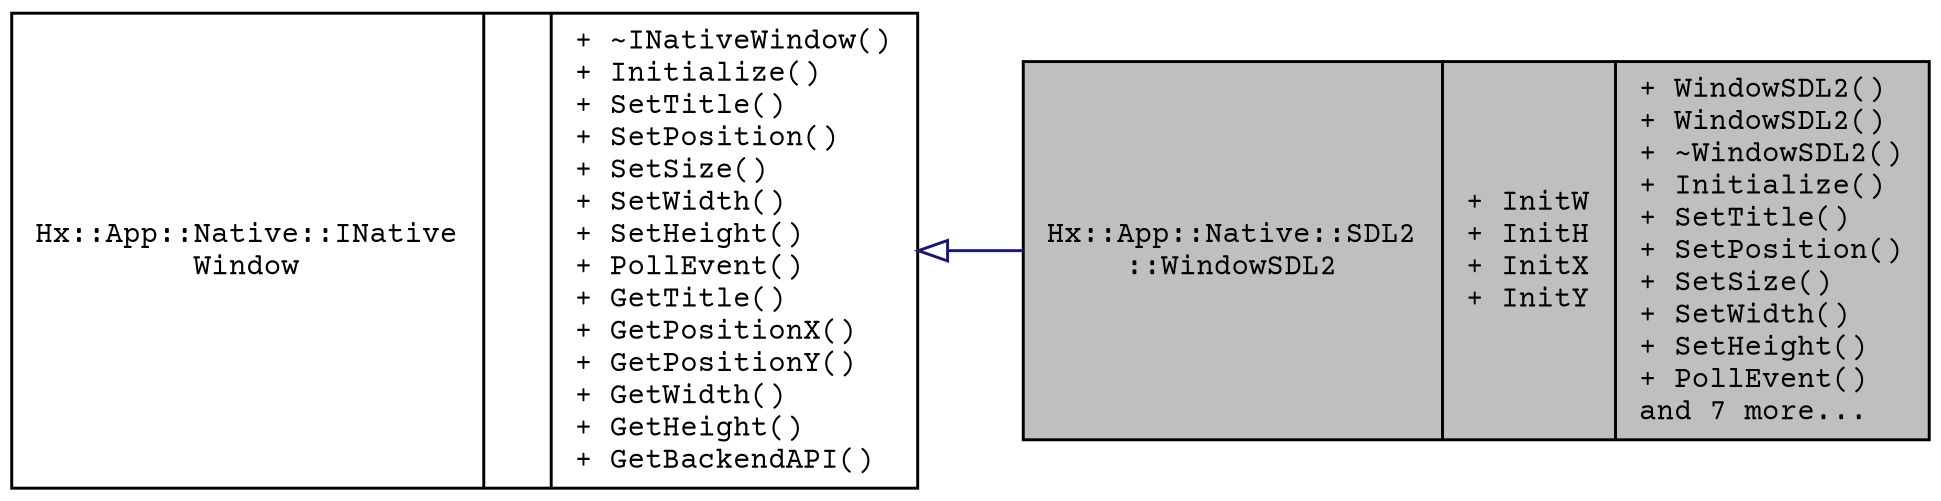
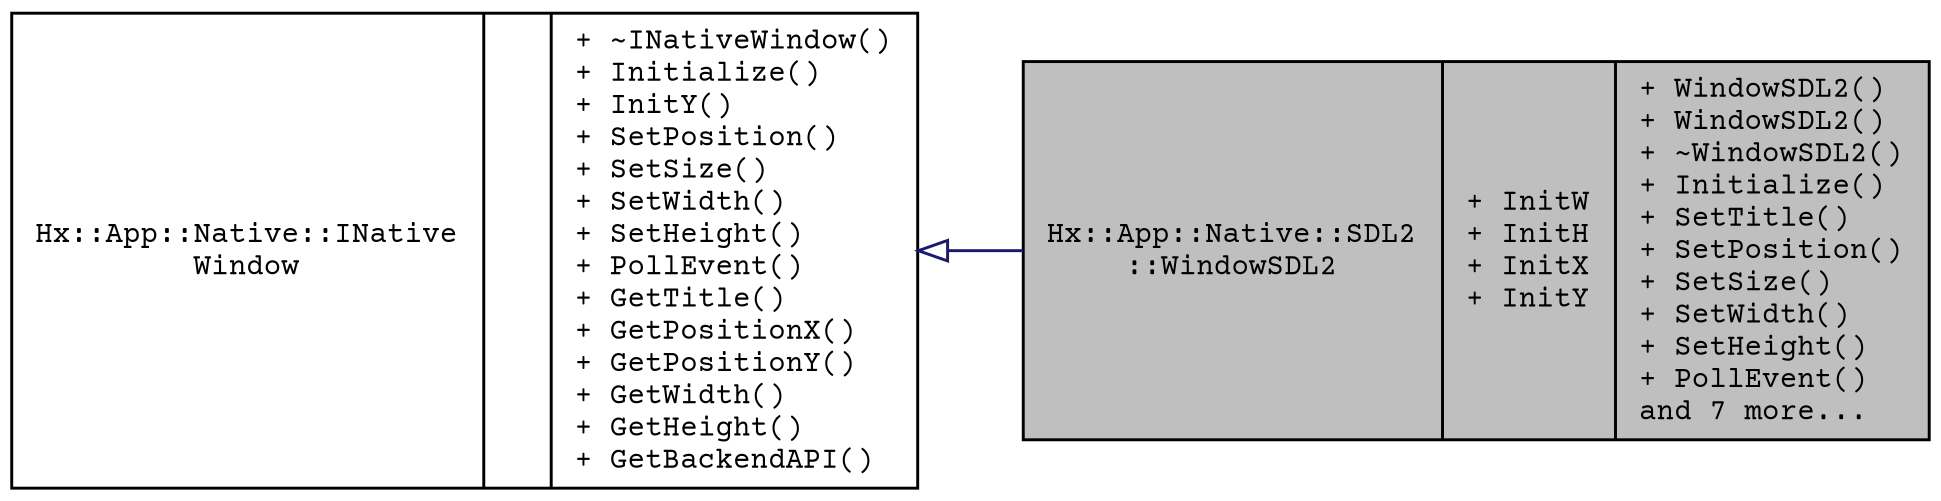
(682, 104) -> (655, 104)
